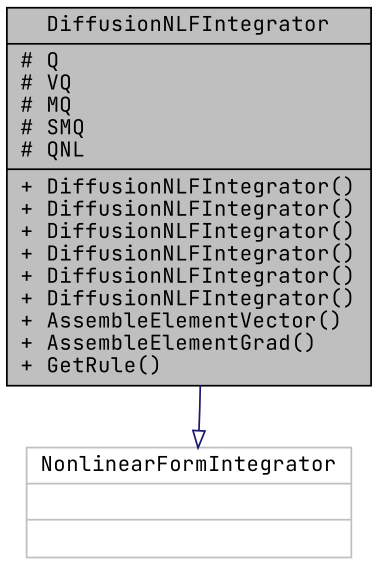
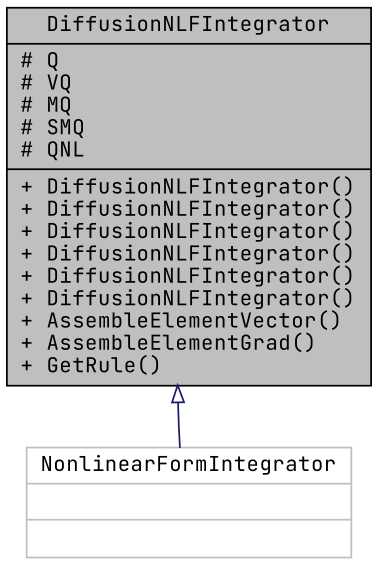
(200, 408) -> (179, 425)
